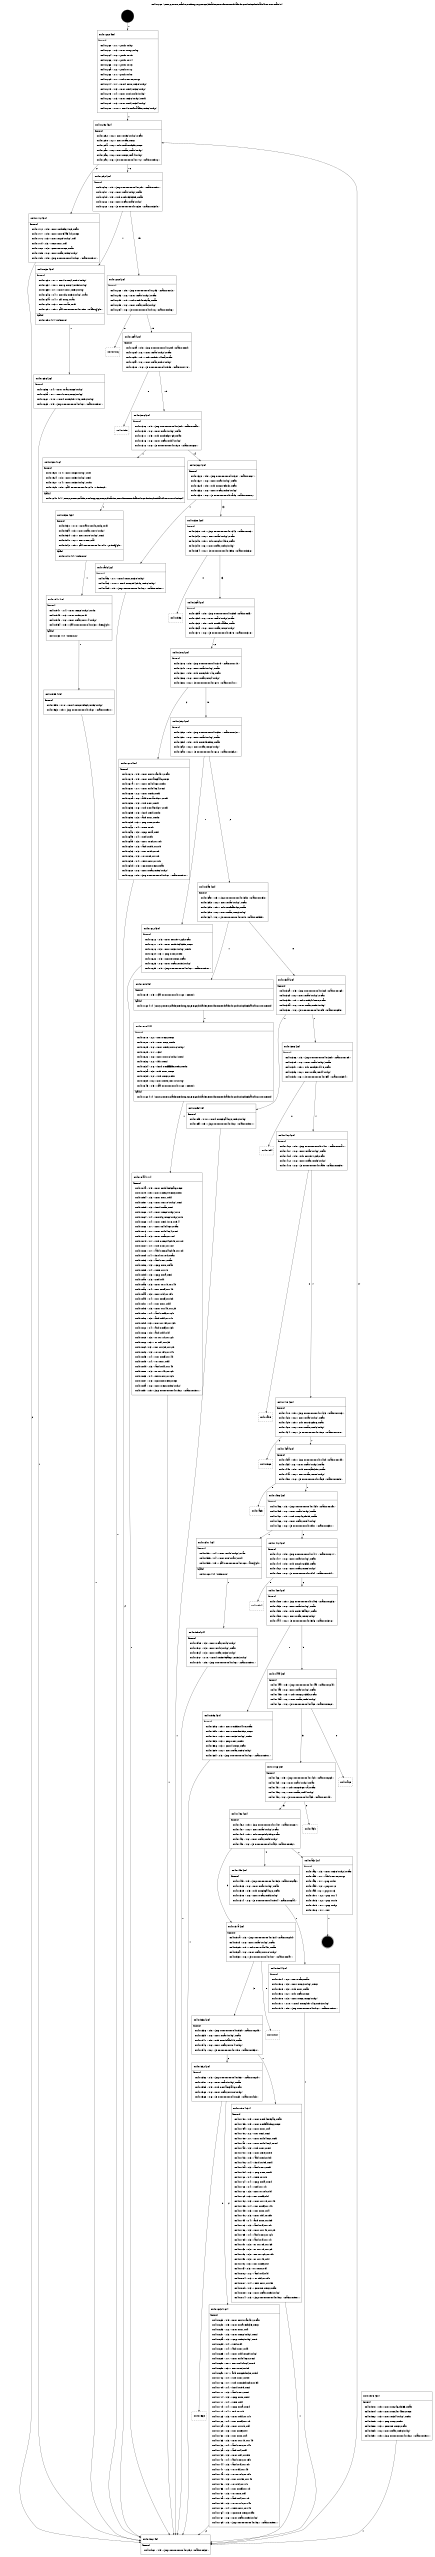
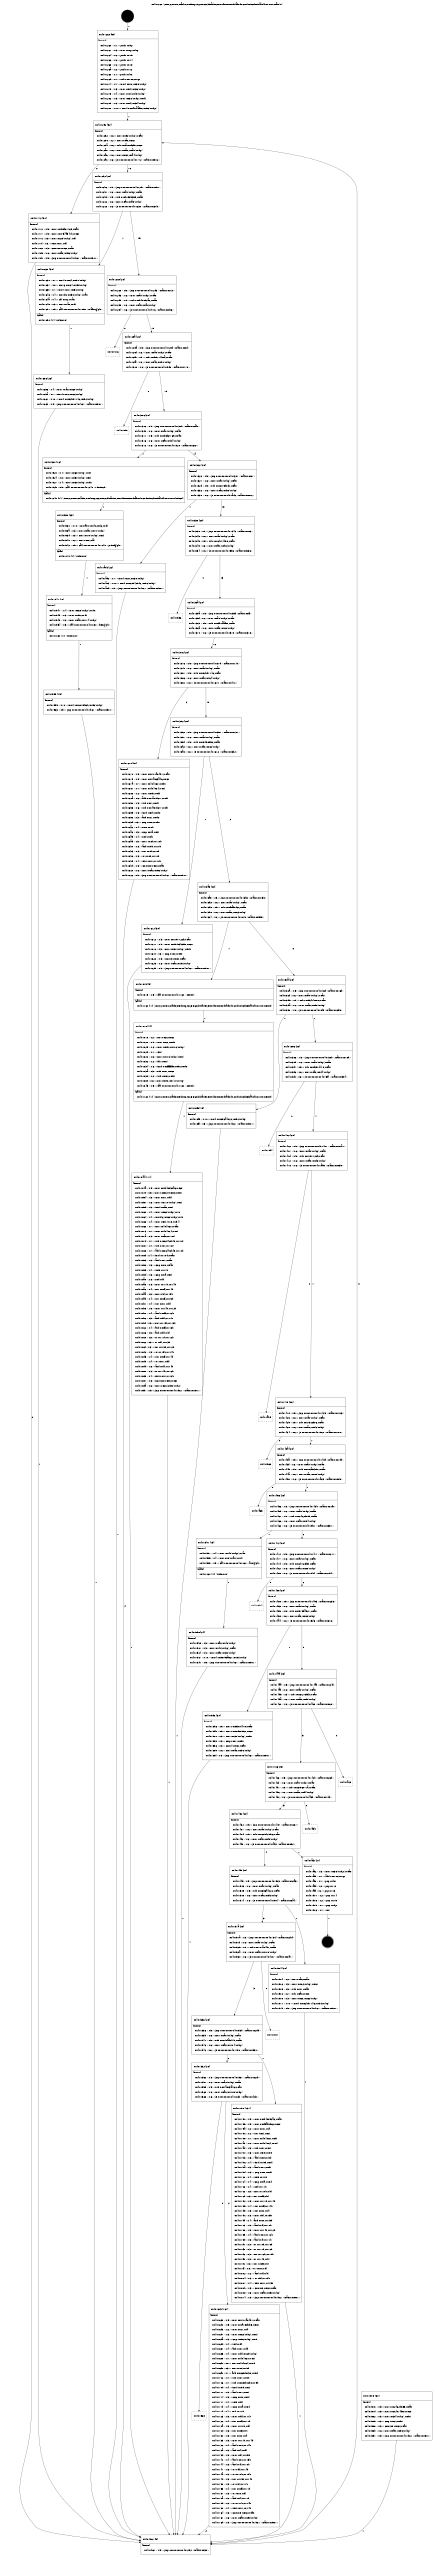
(218, 1885) -> (263, 1913)
